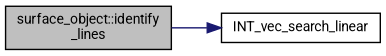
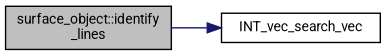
(301, 28) -> (301, 28)
